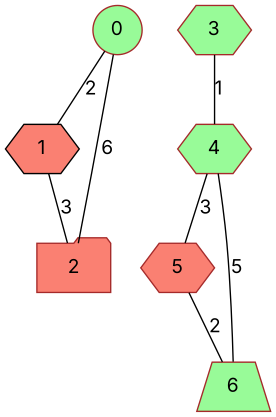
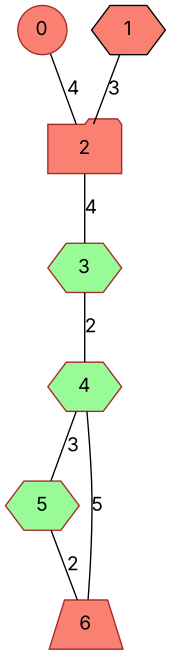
(118, 30) -> (42, 30)
(81, 88) -> none
(219, 90) -> (91, 327)
(108, 149) -> (74, 90)
none -> (85, 208)
(178, 268) -> (42, 506)
(234, 387) -> (86, 625)
